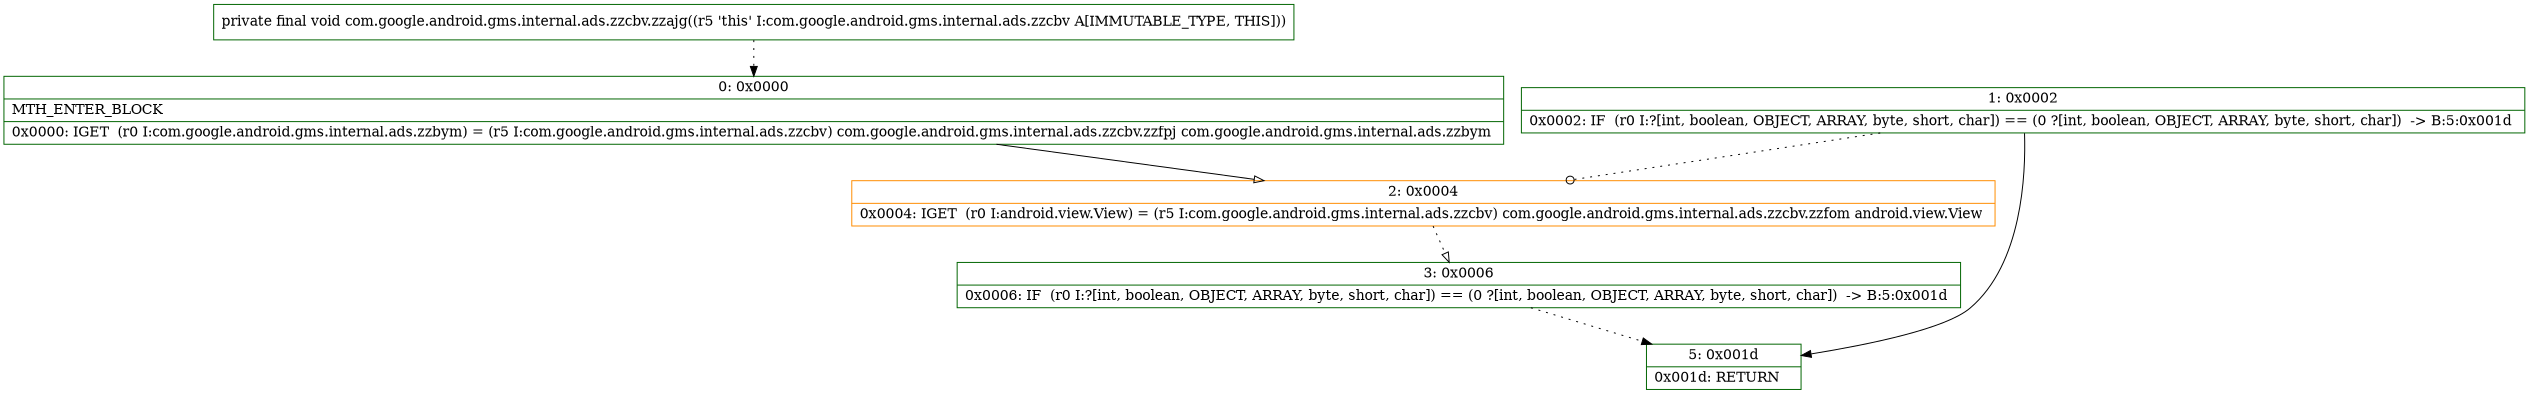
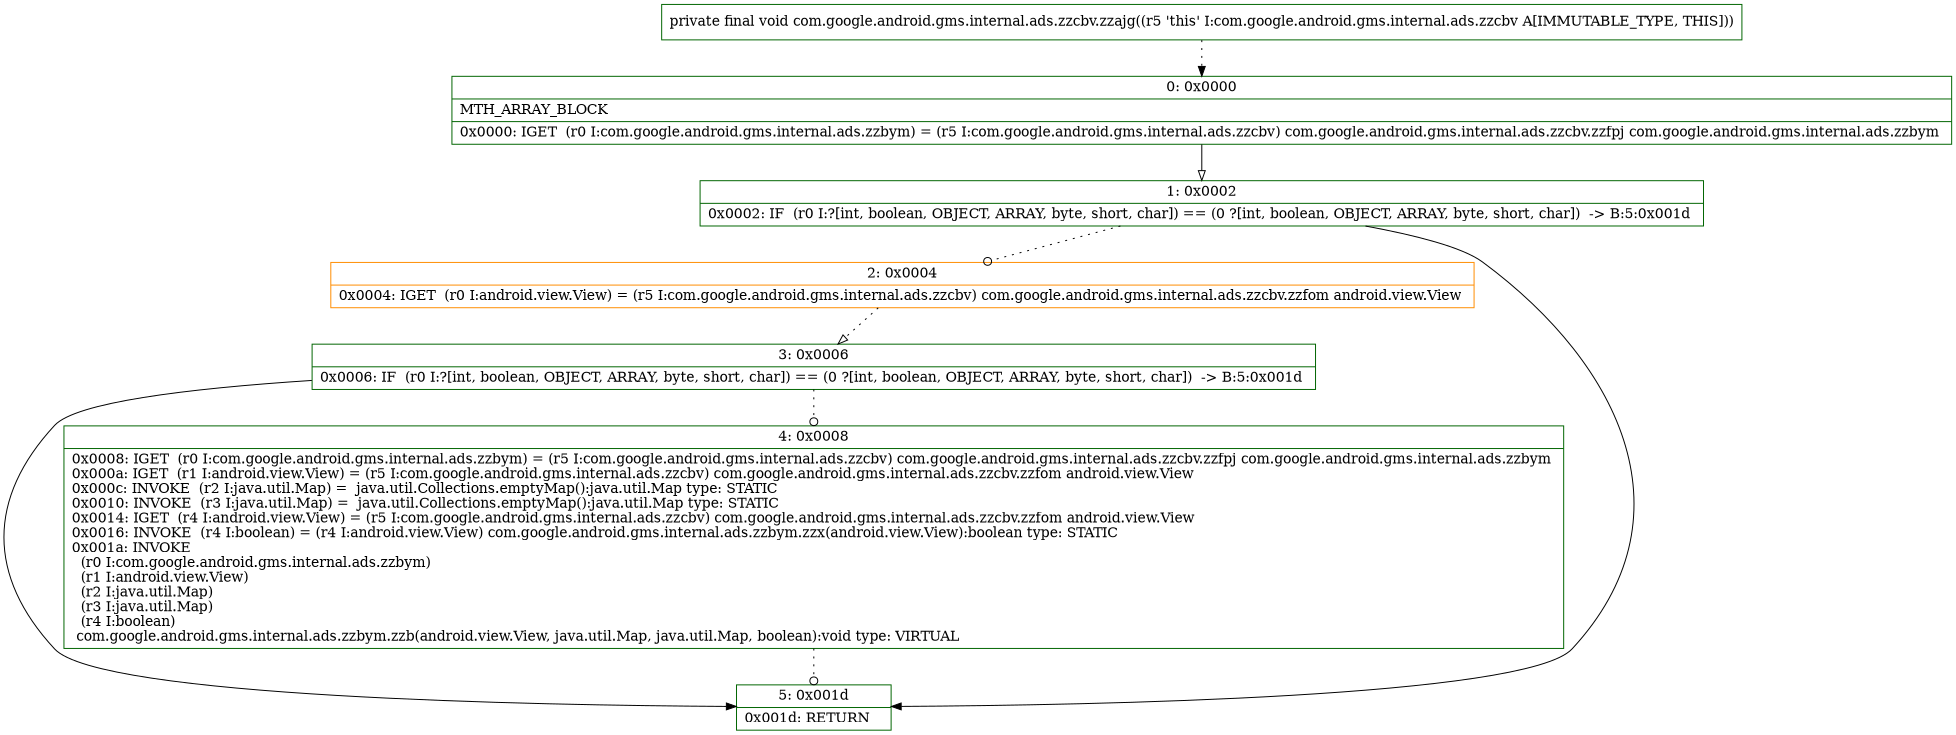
(88, 110) -> (534, 110)
(1125, 162) -> (1202, 157)
(1586, 324) -> (132, 674)
none -> (814, 537)
